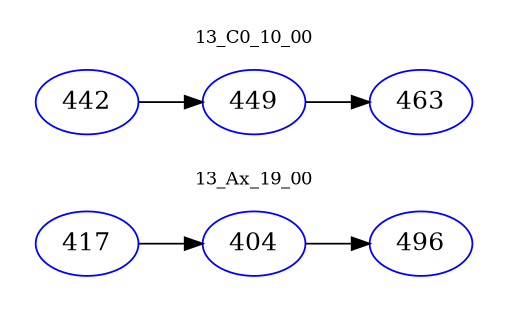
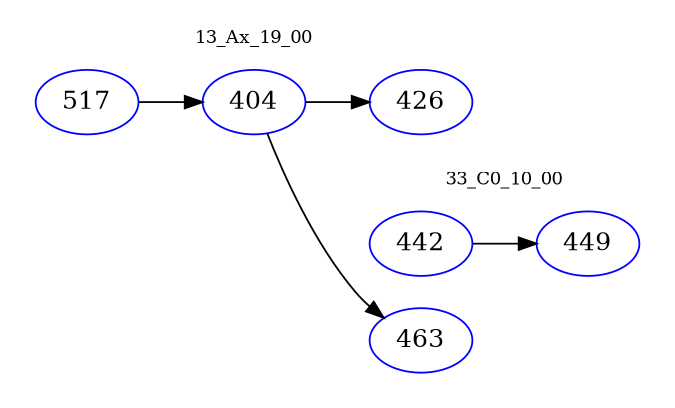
(254, 39) -> (504, 180)
(329, 102) -> (310, 225)
(87, 244) -> (87, 102)
(421, 244) -> (421, 102)
